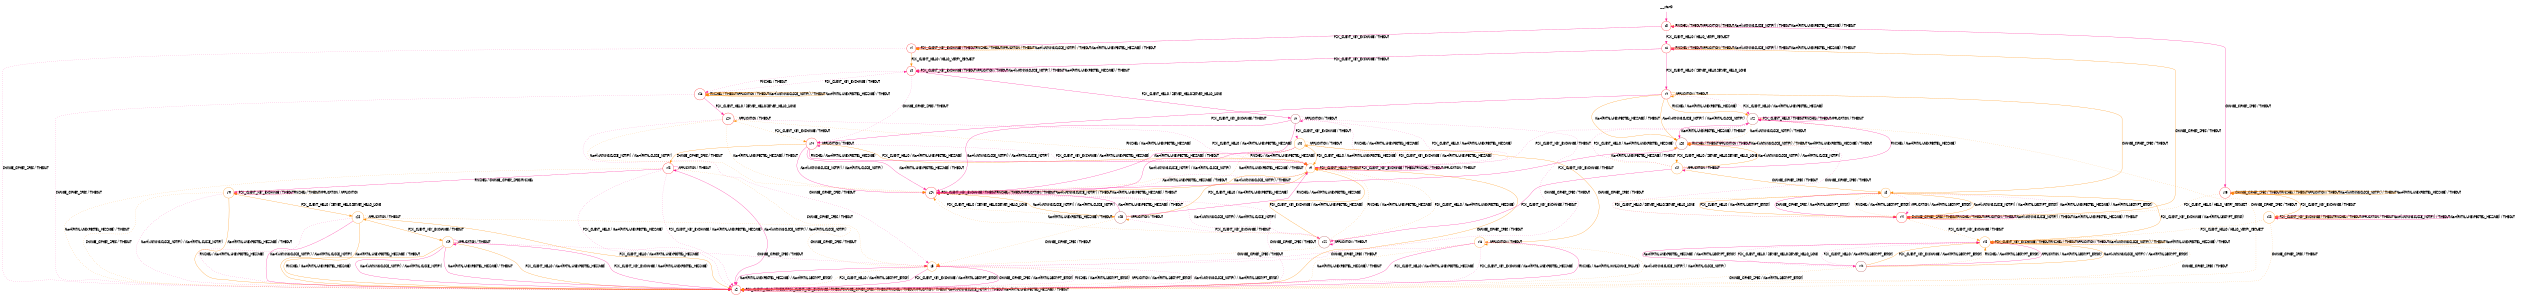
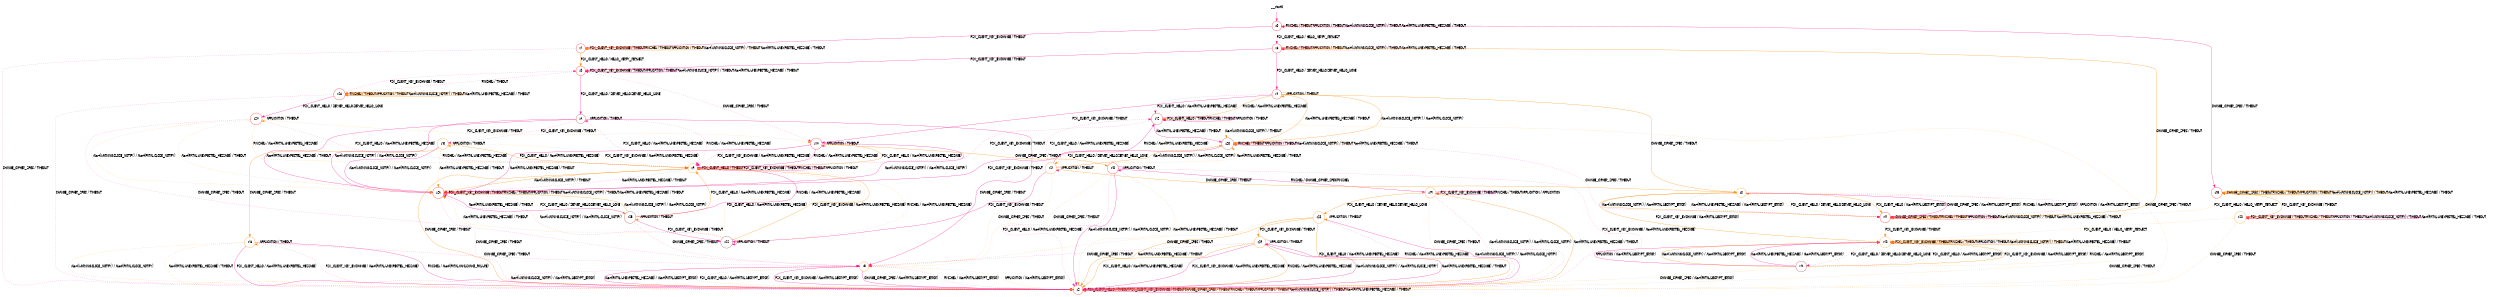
(1202, 230) -> (680, 235)
(1461, 237) -> (924, 126)
(1027, 242) -> (723, 258)
(1130, 258) -> (985, 246)
